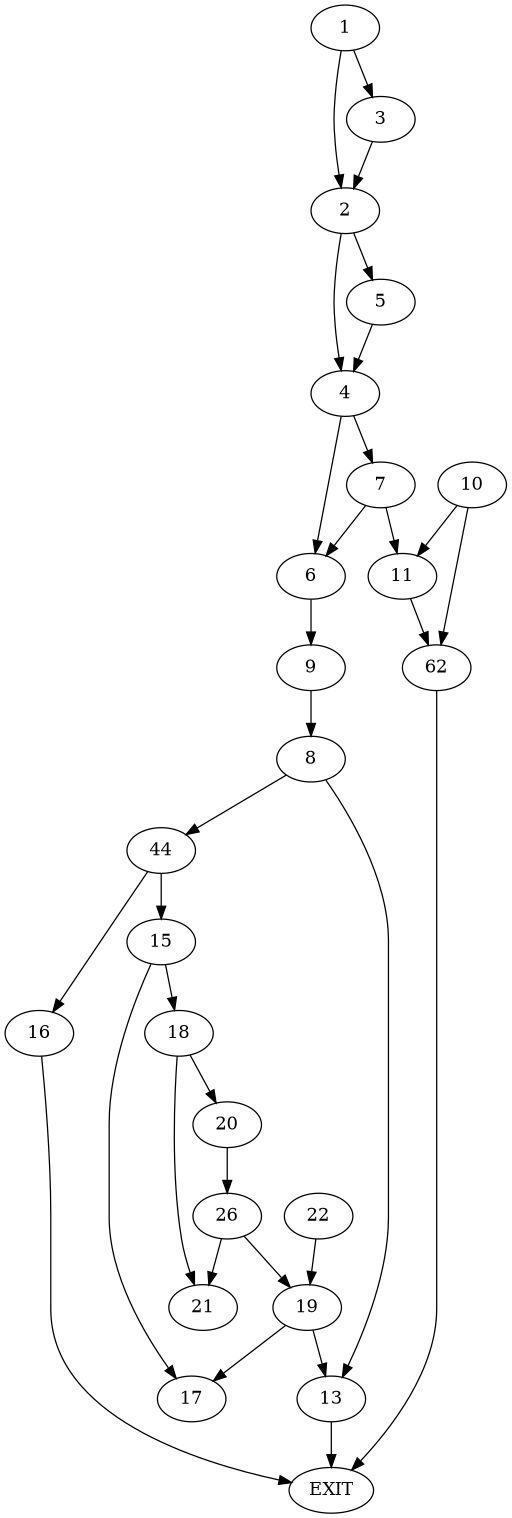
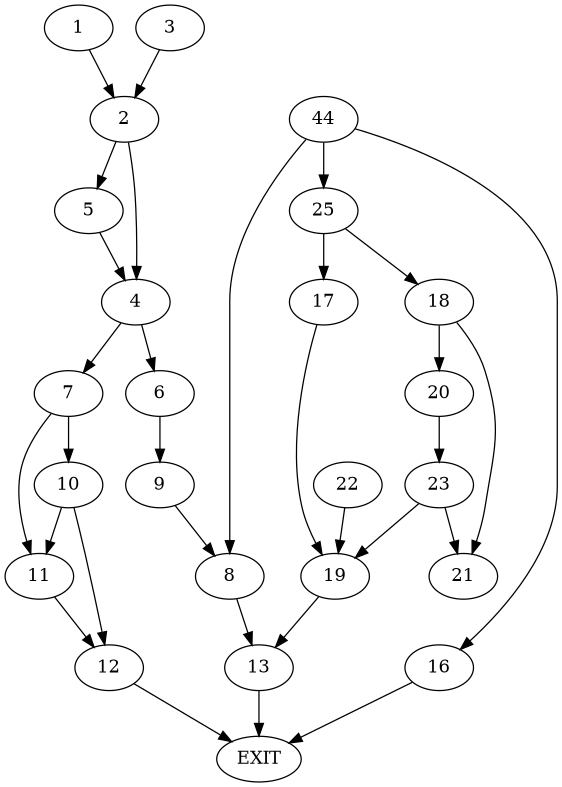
(361, 68) -> none
(350, 526) -> (69, 433)
(437, 668) -> (109, 668)
(242, 802) -> (230, 330)
(161, 942) -> (324, 211)
(227, 1216) -> (439, 485)
(255, 1349) -> (297, 434)
